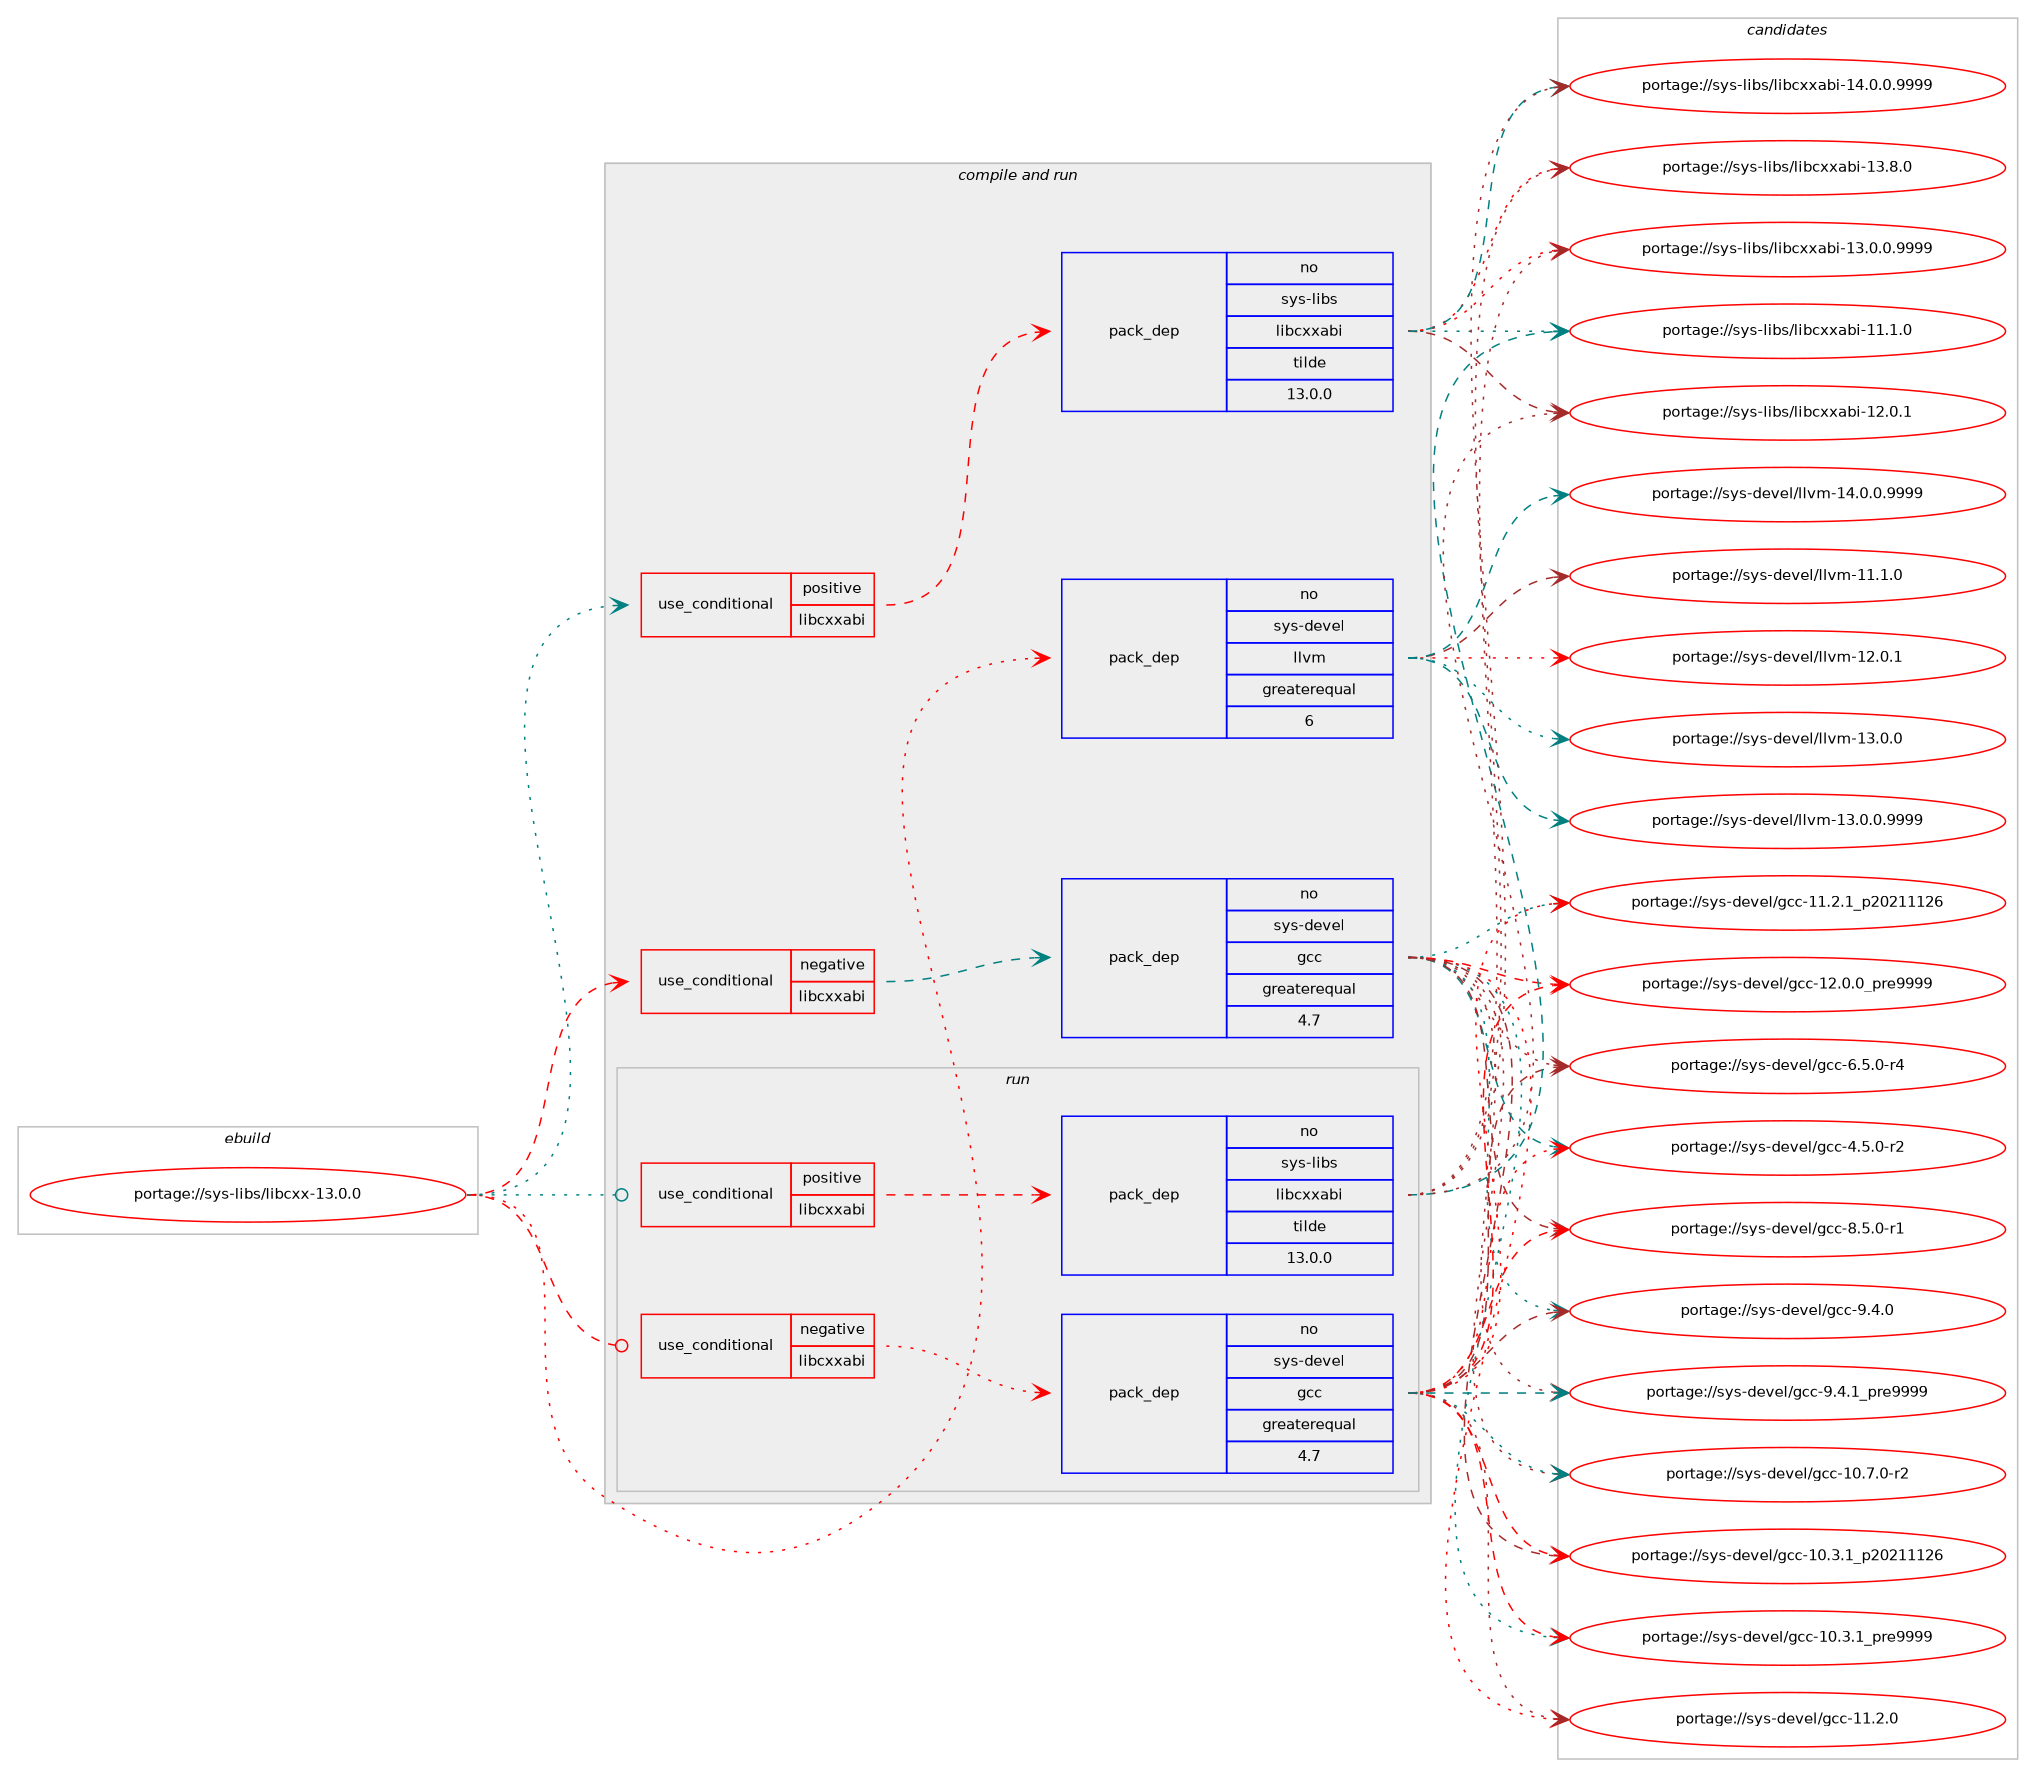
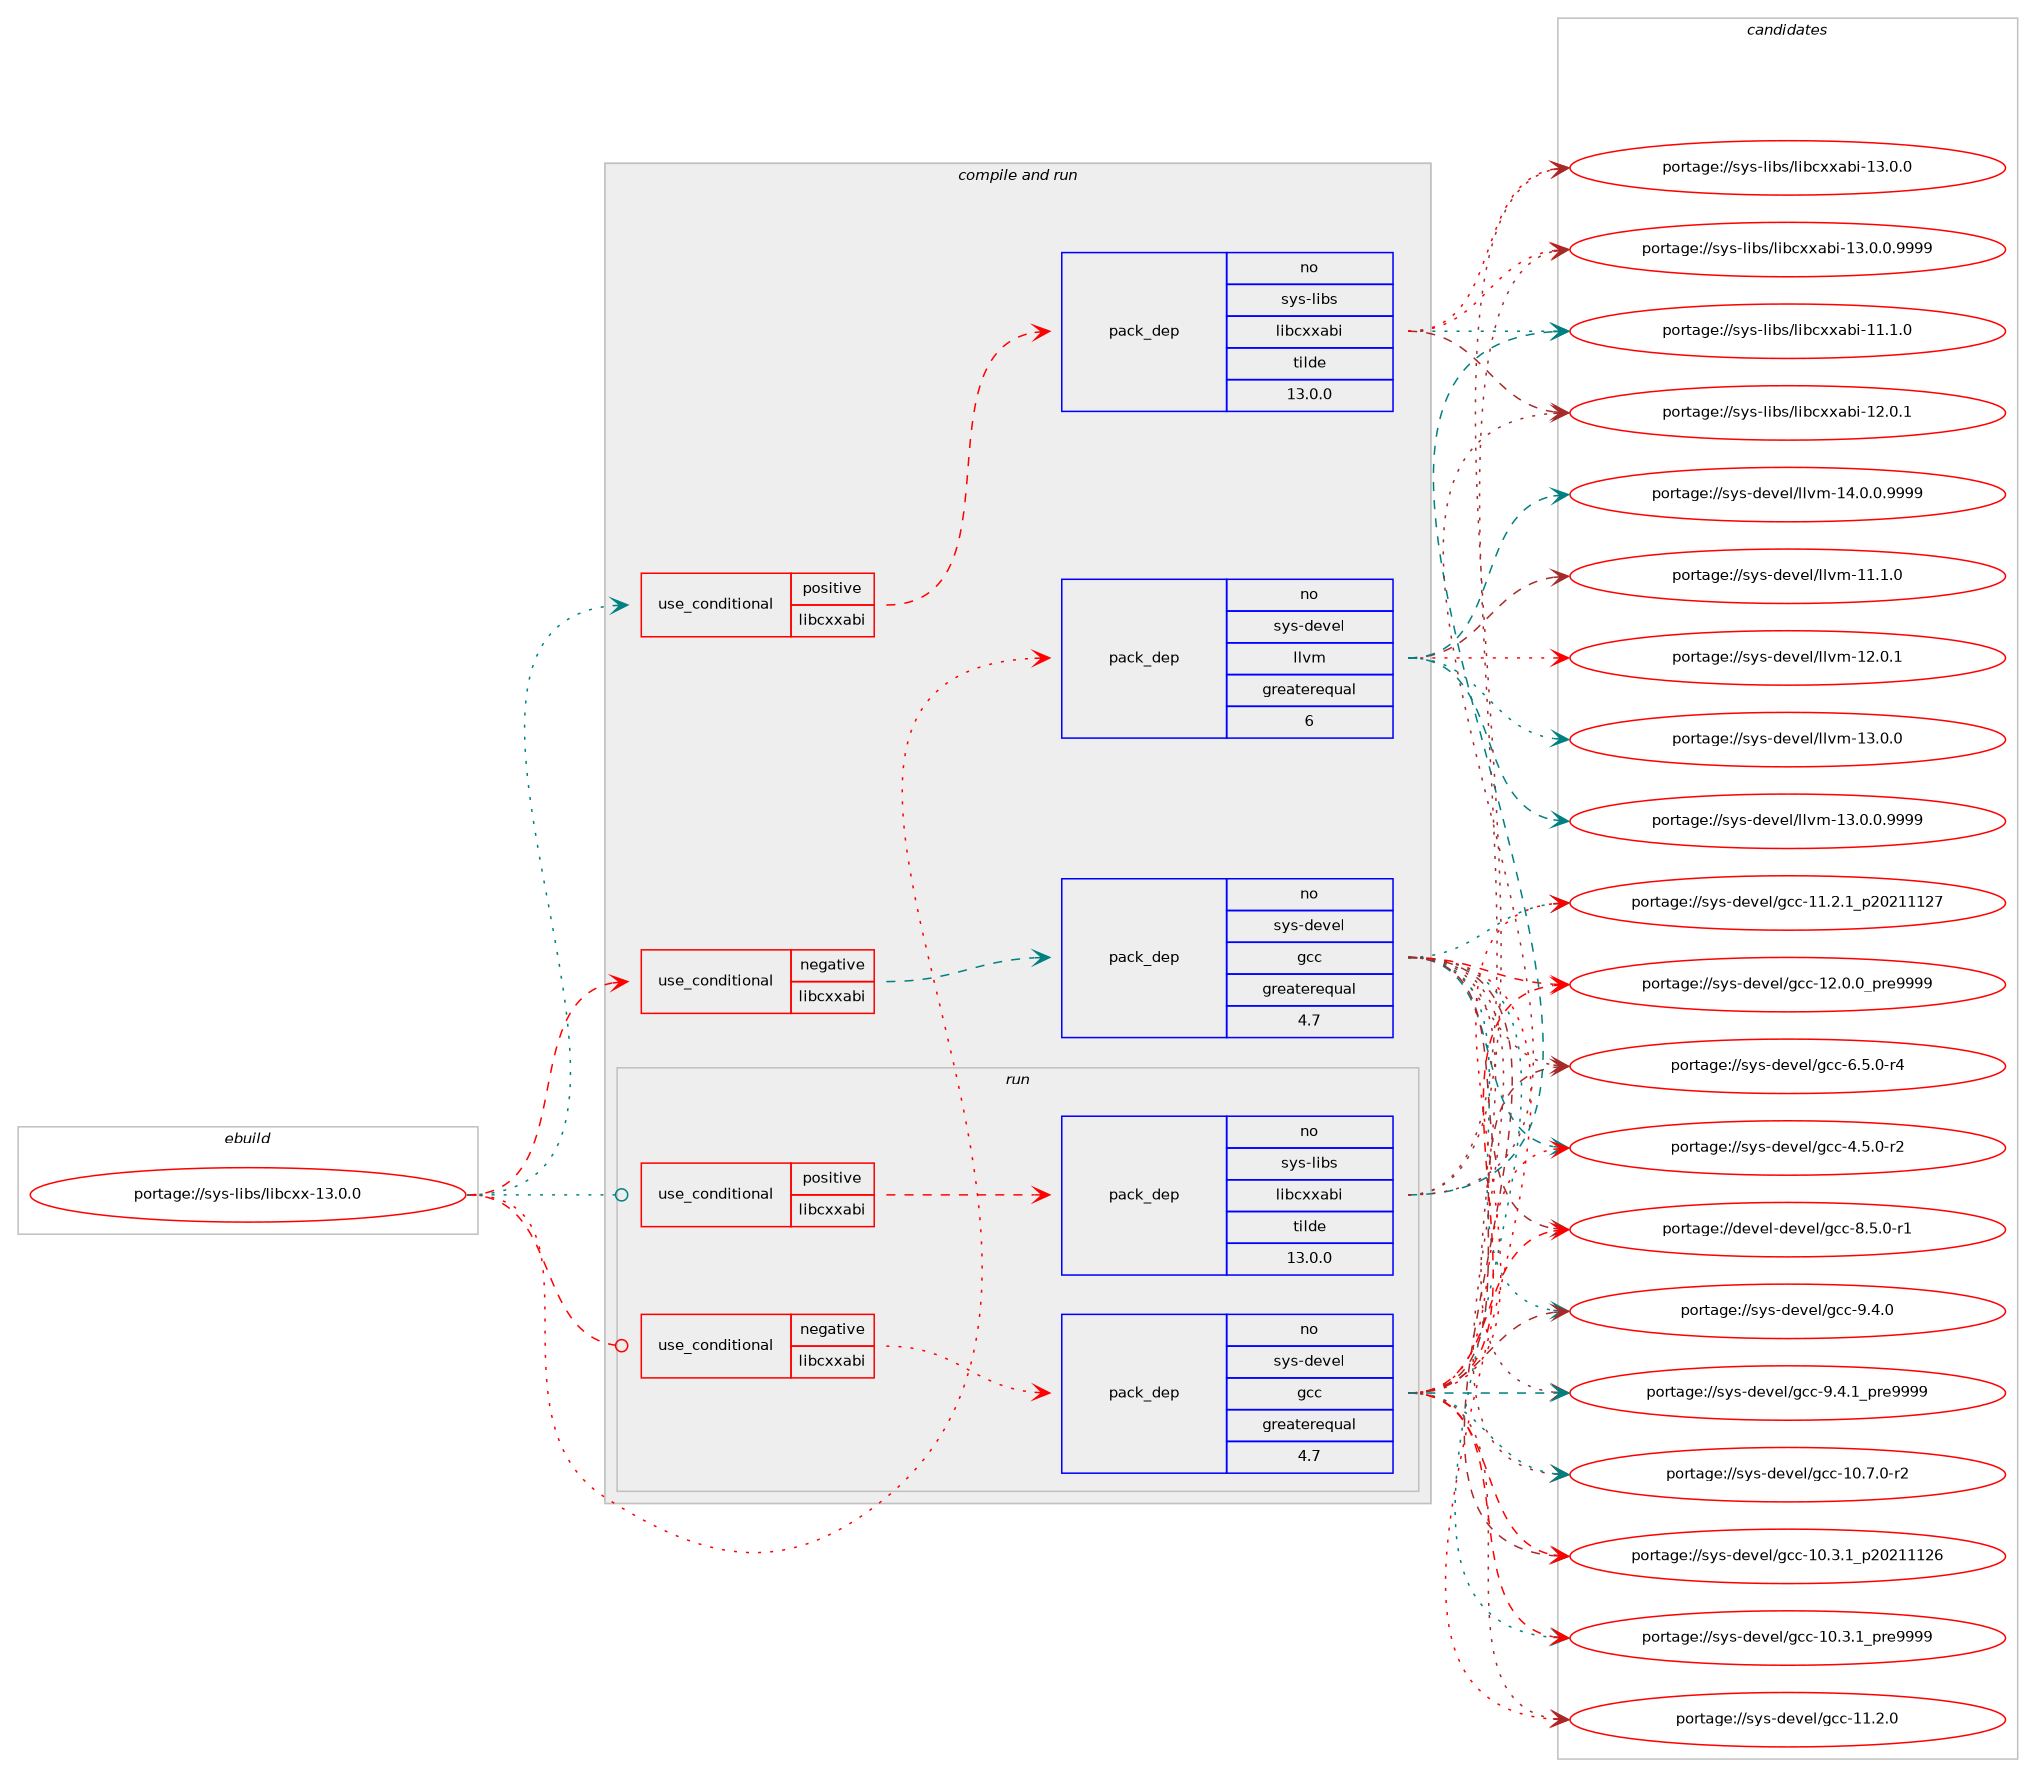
(1788, 86) -> none
(1788, 168) -> (1788, 168)
(1788, 903) -> (1788, 903)
(1788, 1230) -> (1788, 1230)
